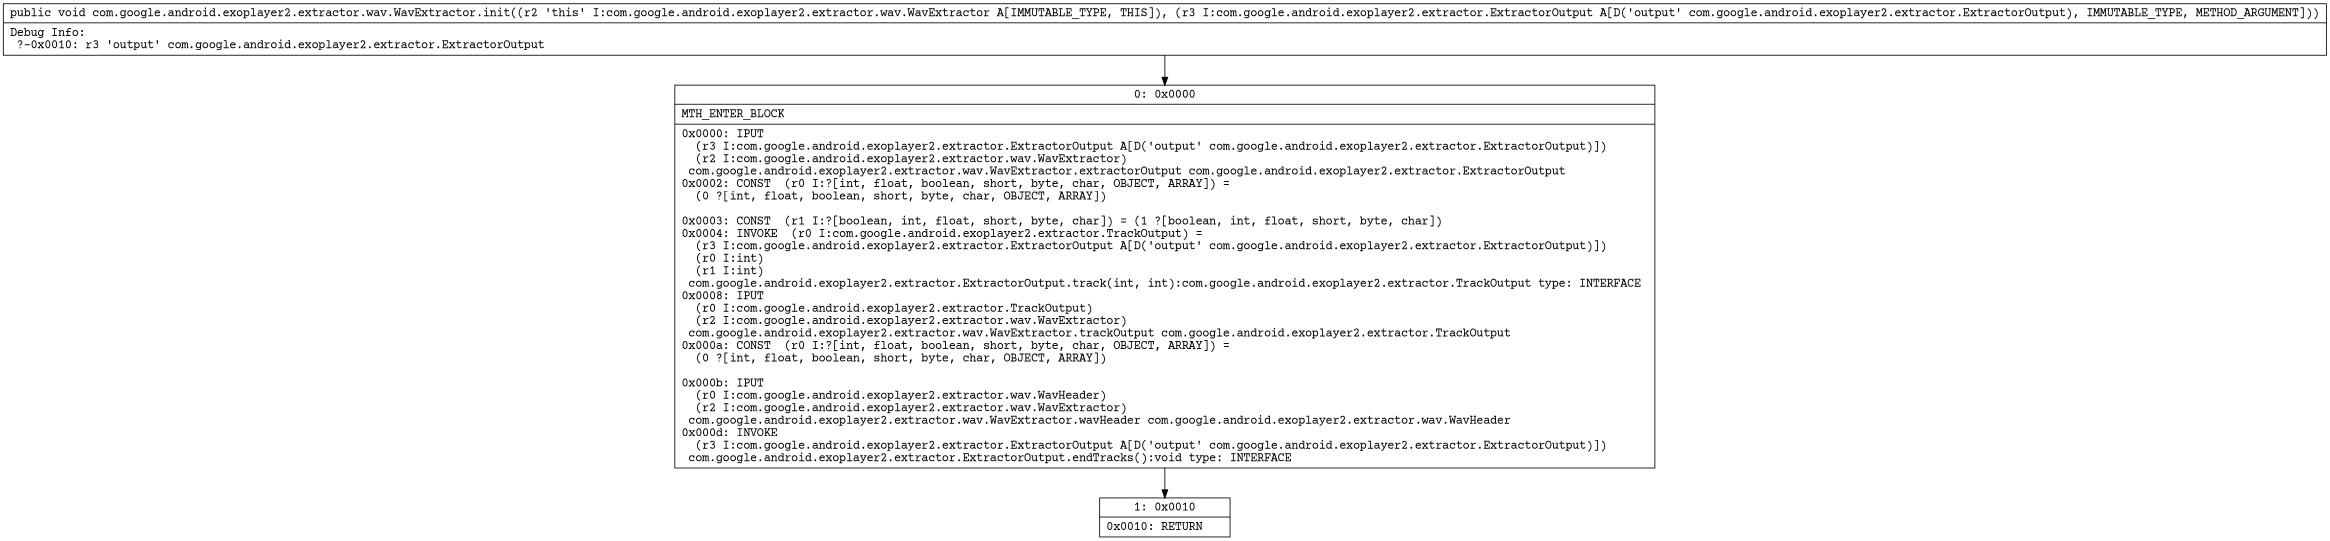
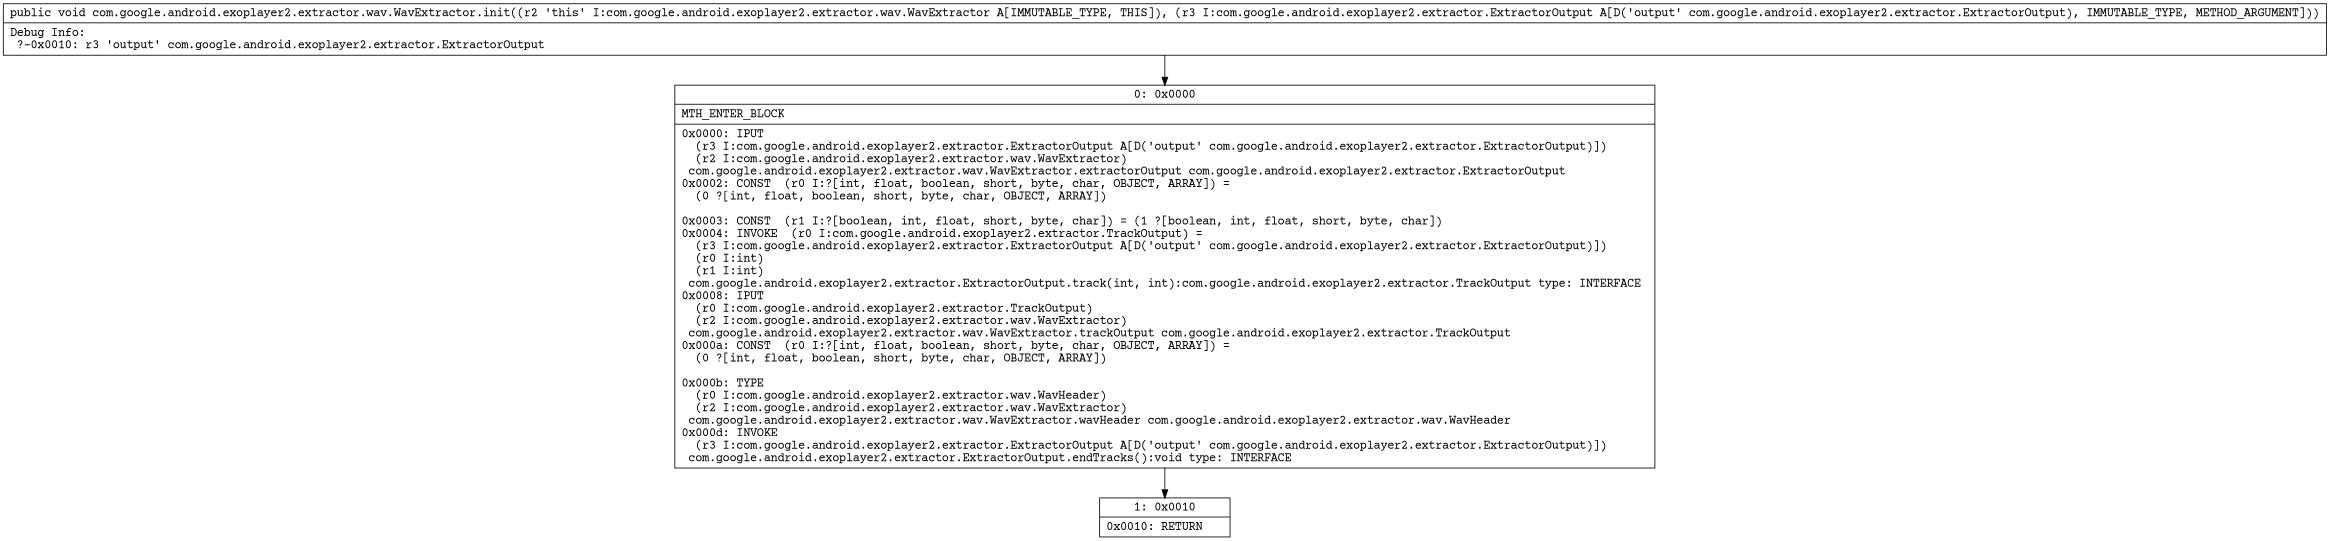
(730, 383) -> (730, 383)
